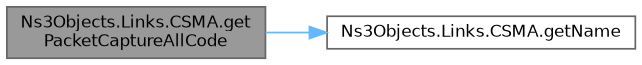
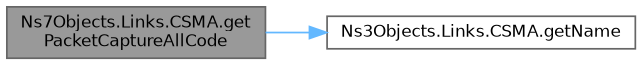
(136, 33) -> (136, 33)
